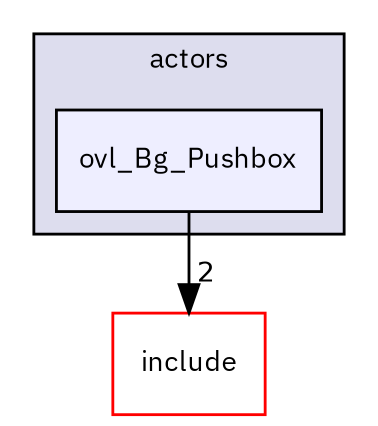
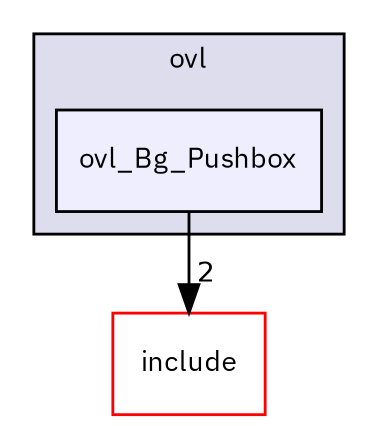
(189, 61) -> (189, 61)
